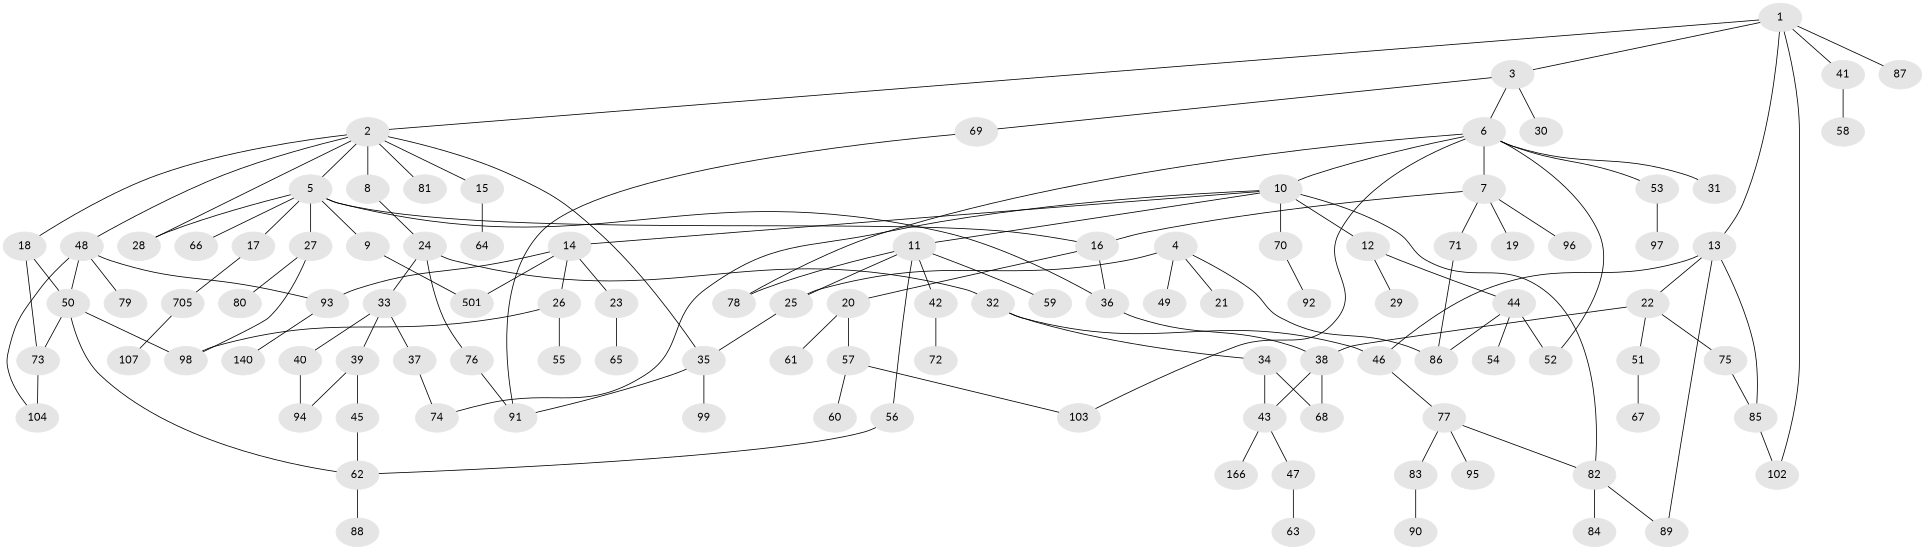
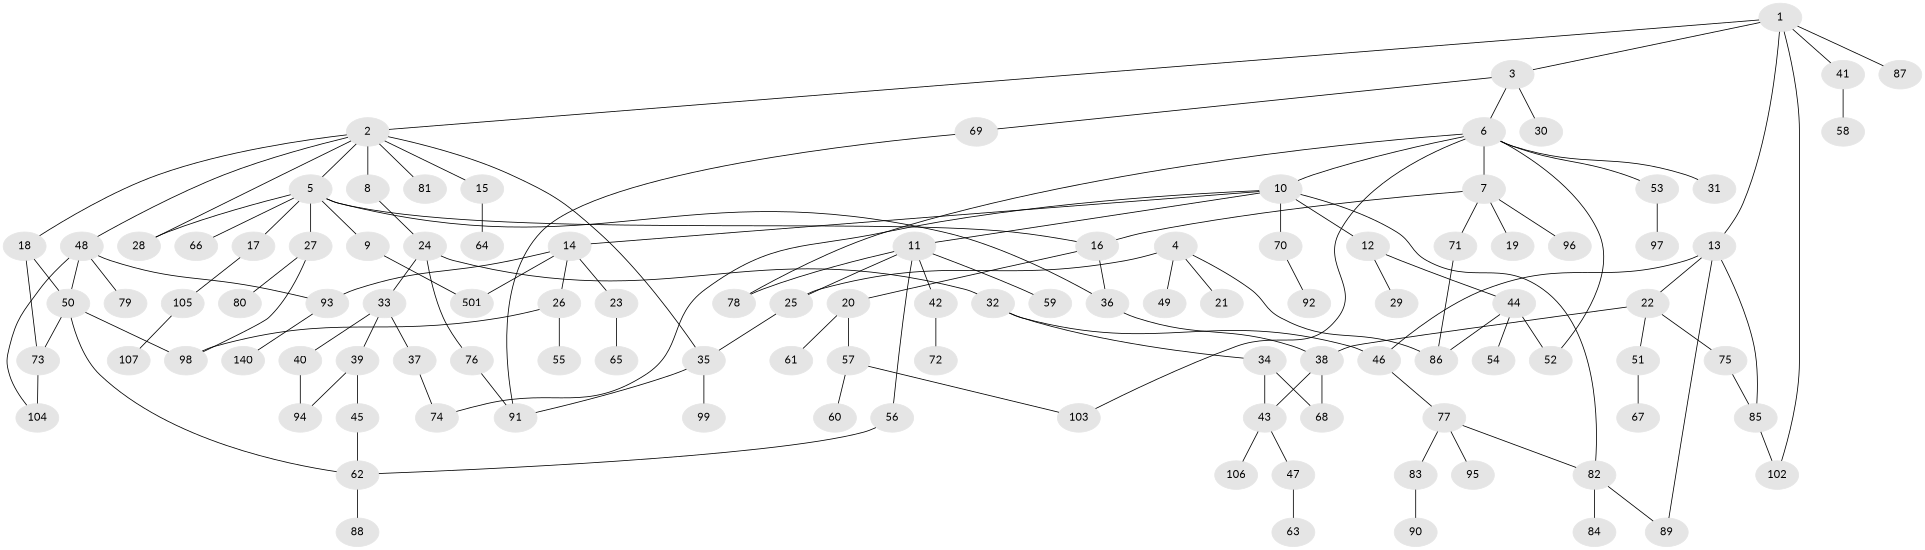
(183, 303) -> (183, 303)
(1236, 475) -> (1236, 475)
